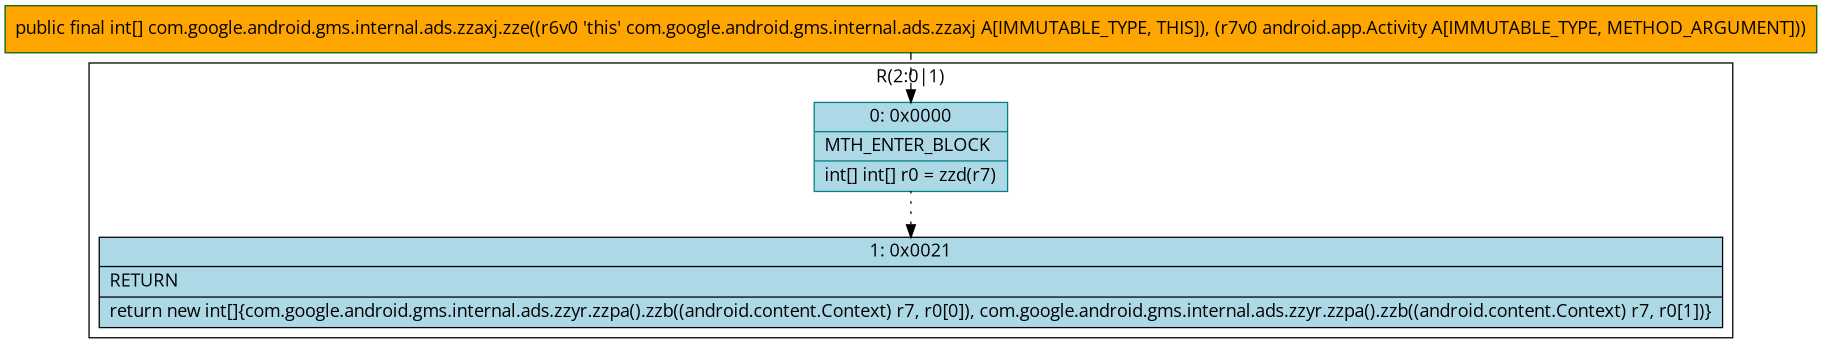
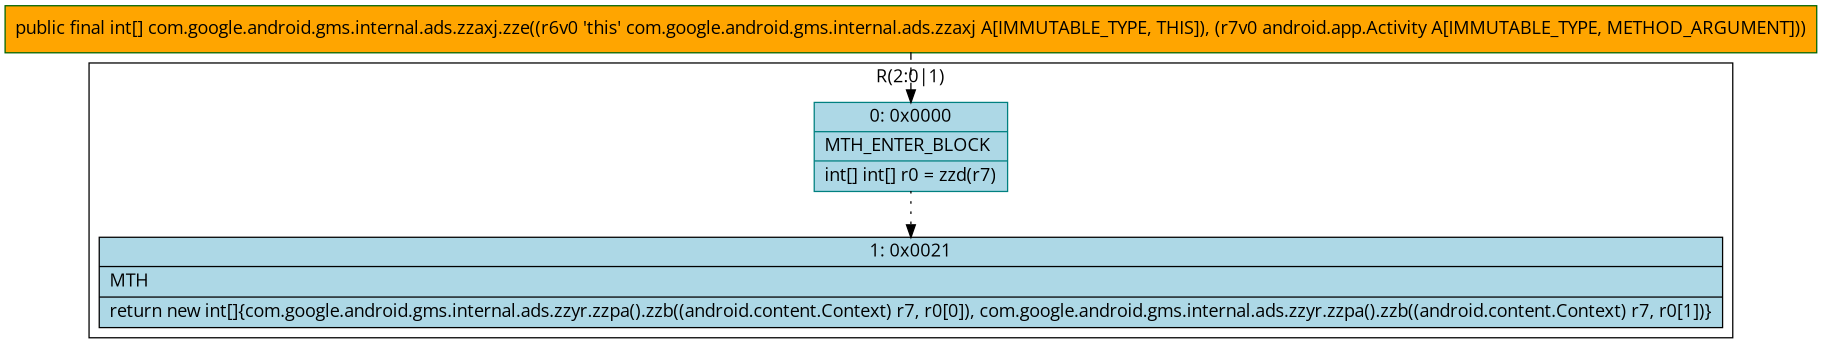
(144, 281) -> (129, 281)
